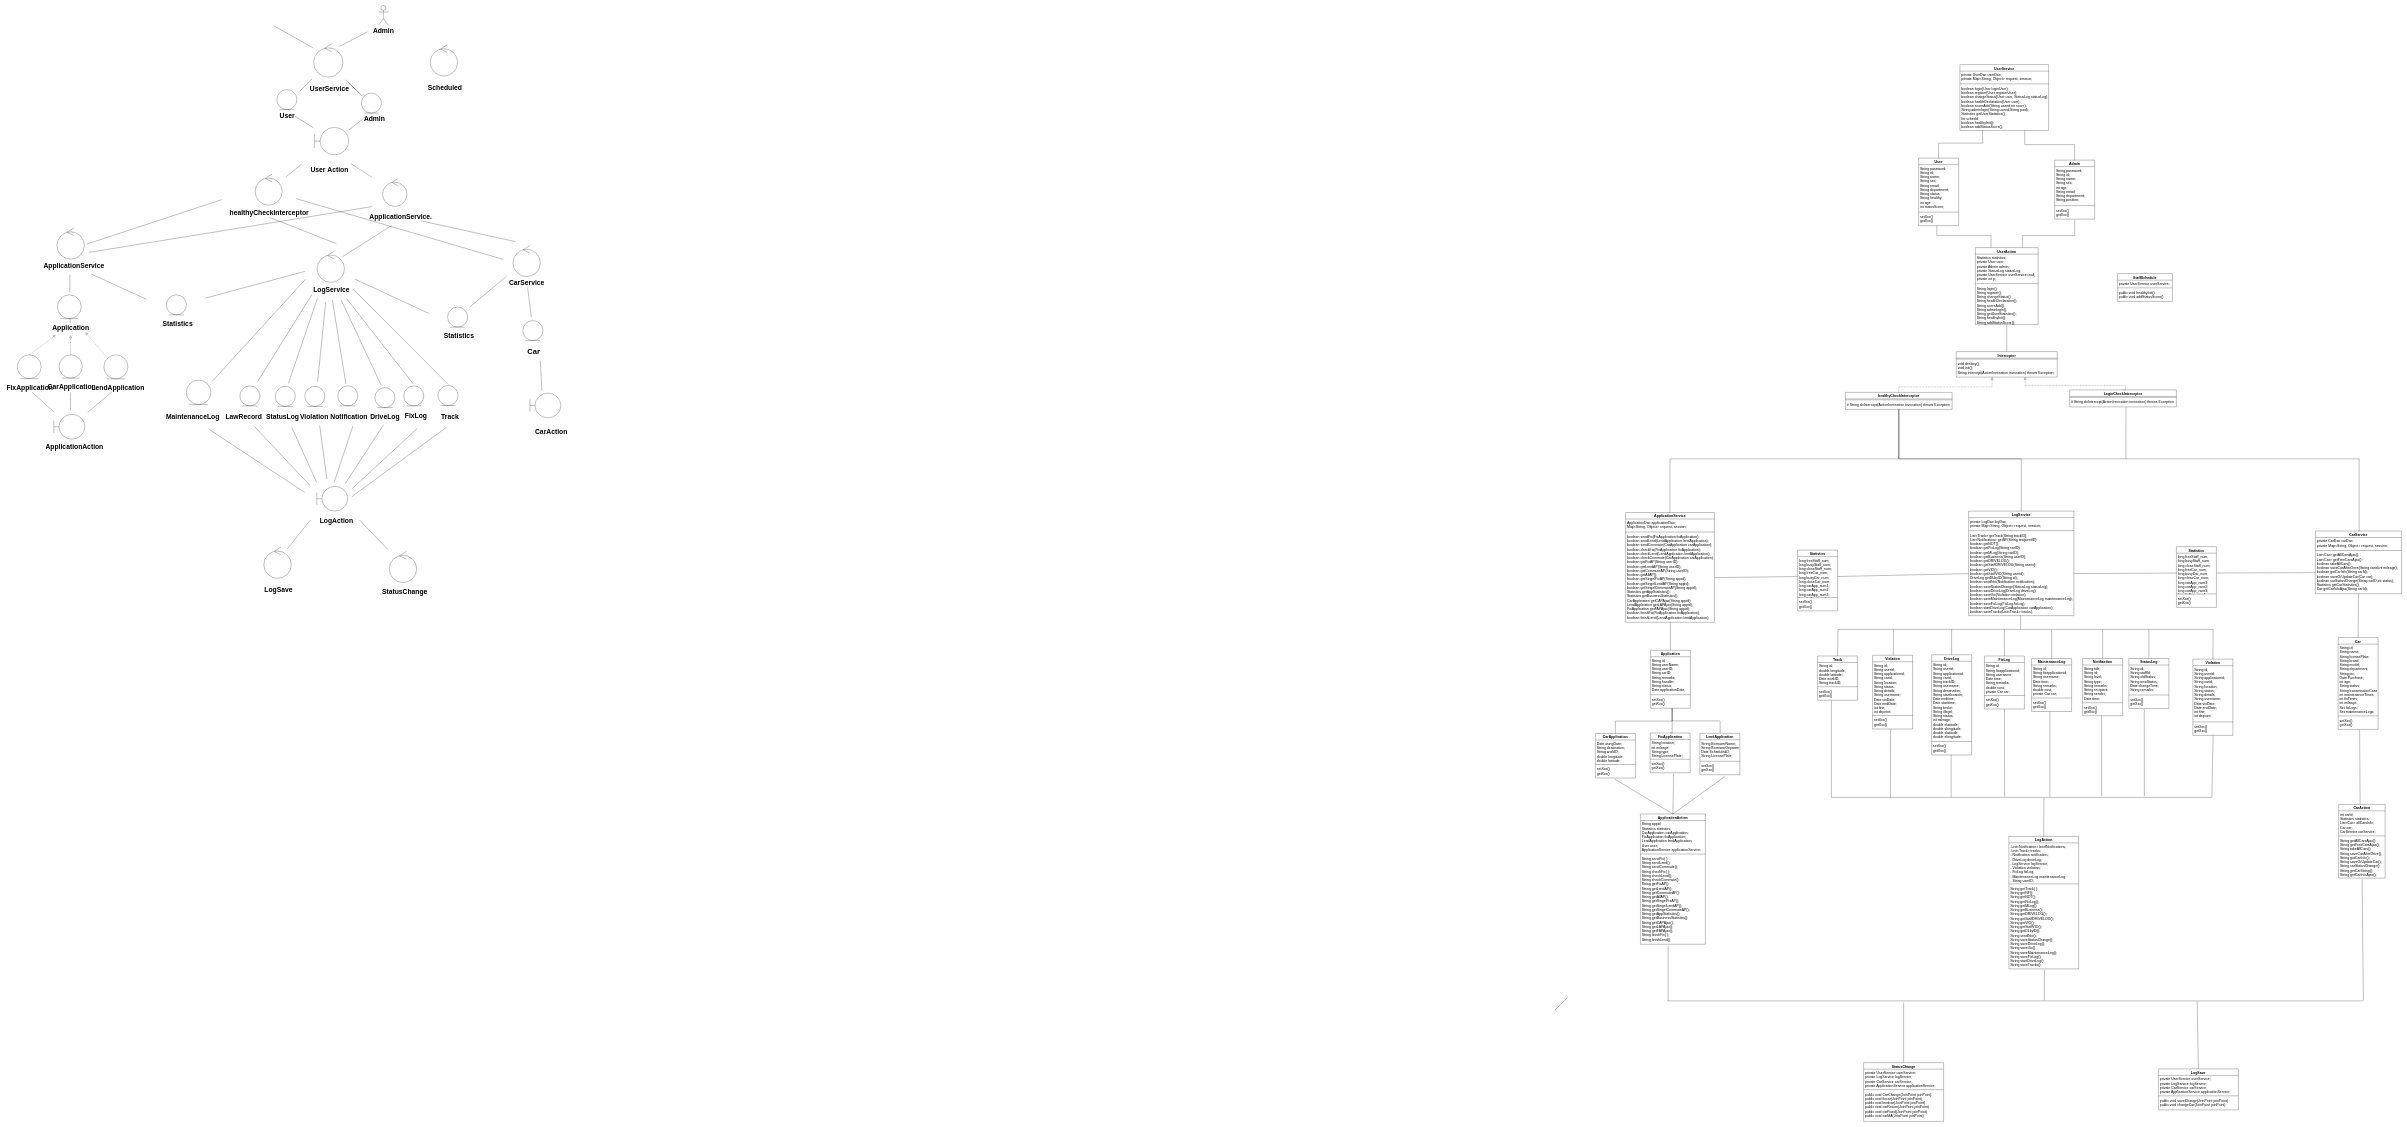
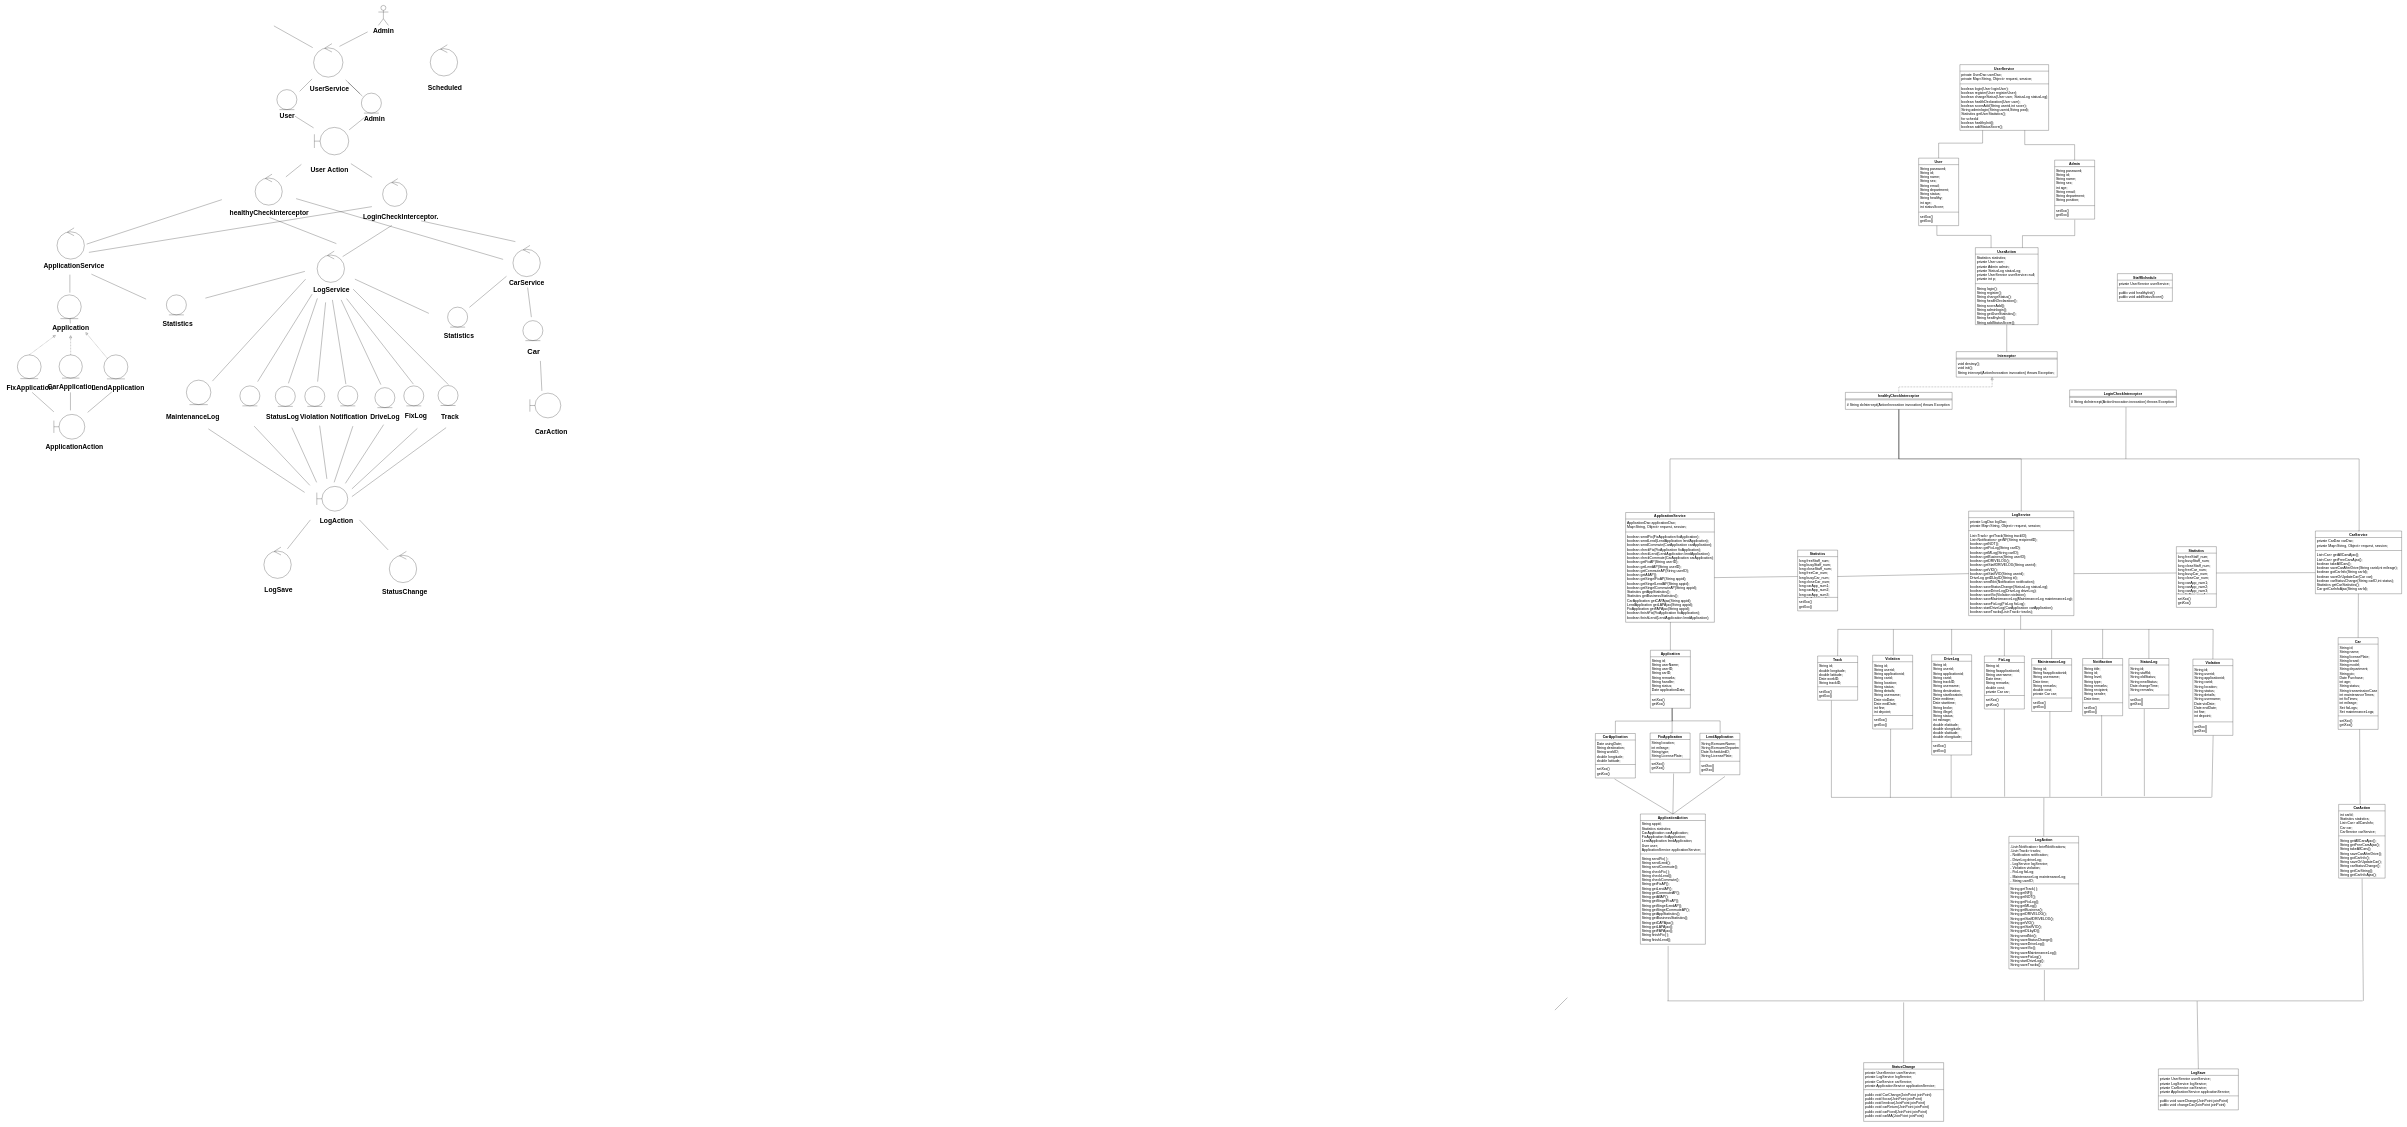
(401, 216) -> (401, 216)
(2074, 385) -> none
(244, 417) -> none
